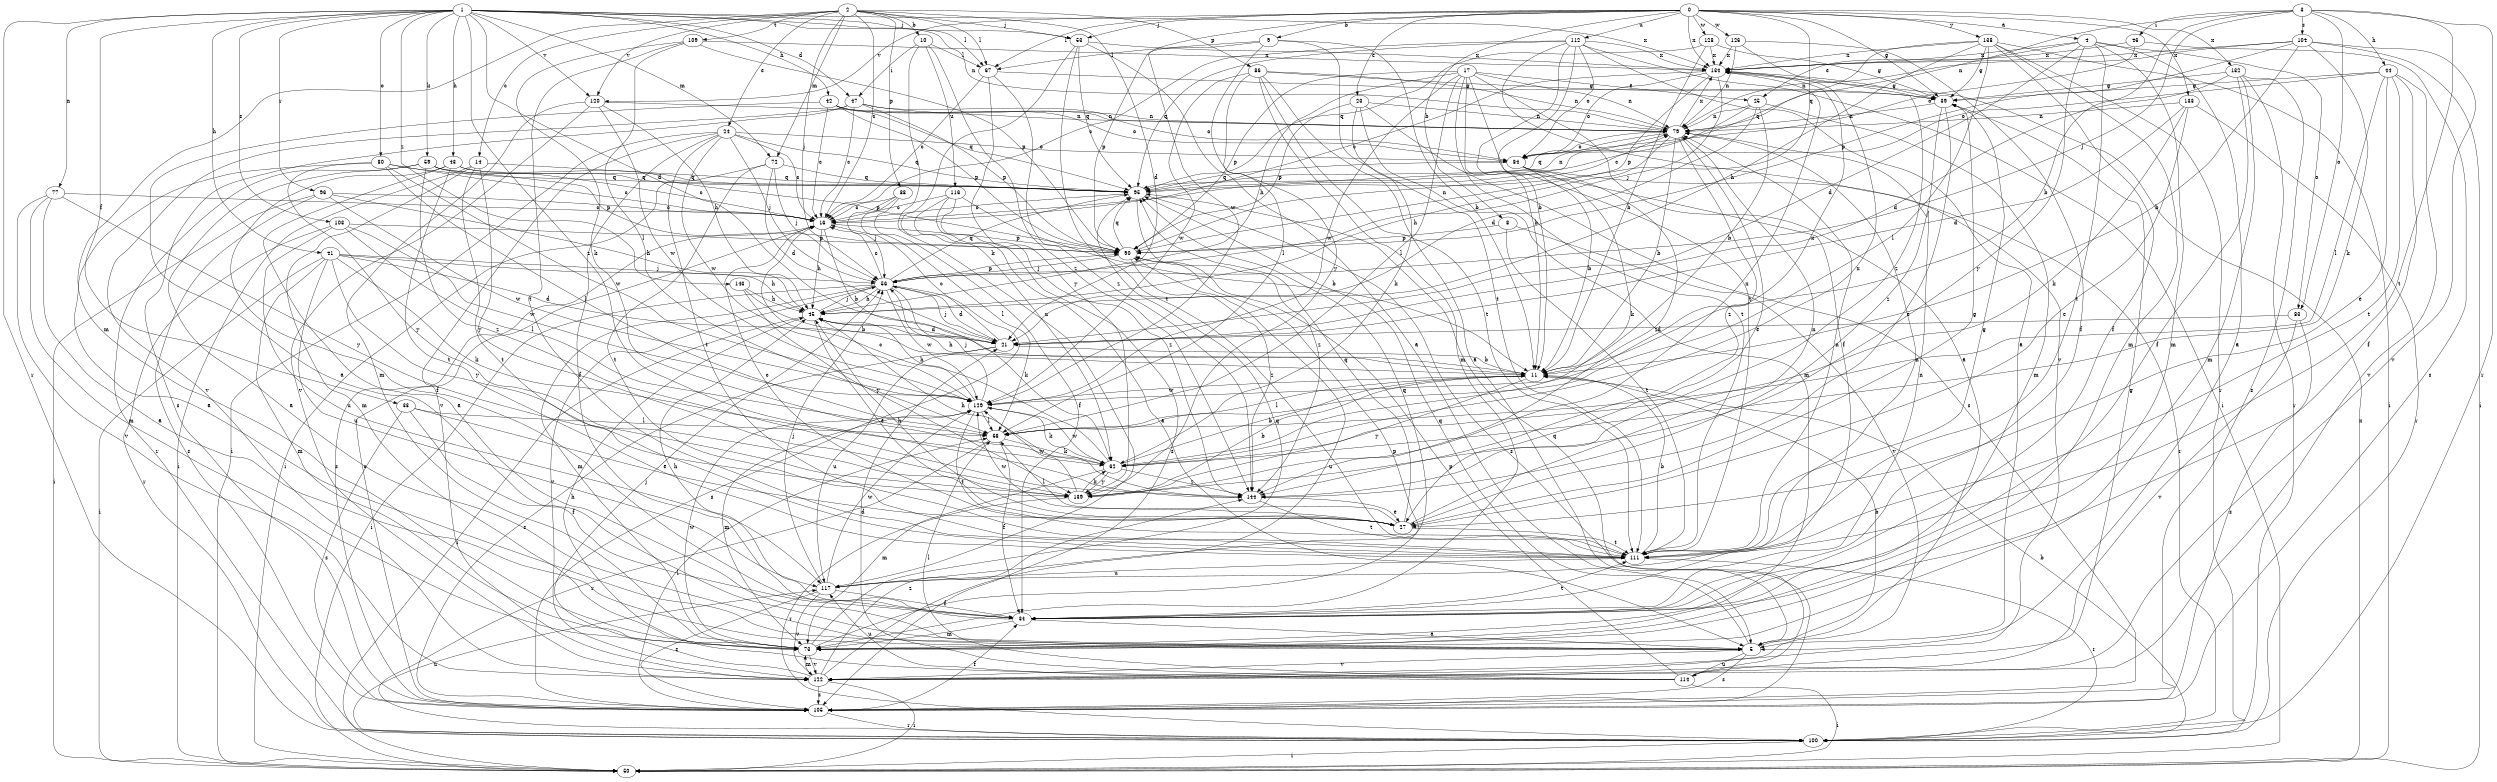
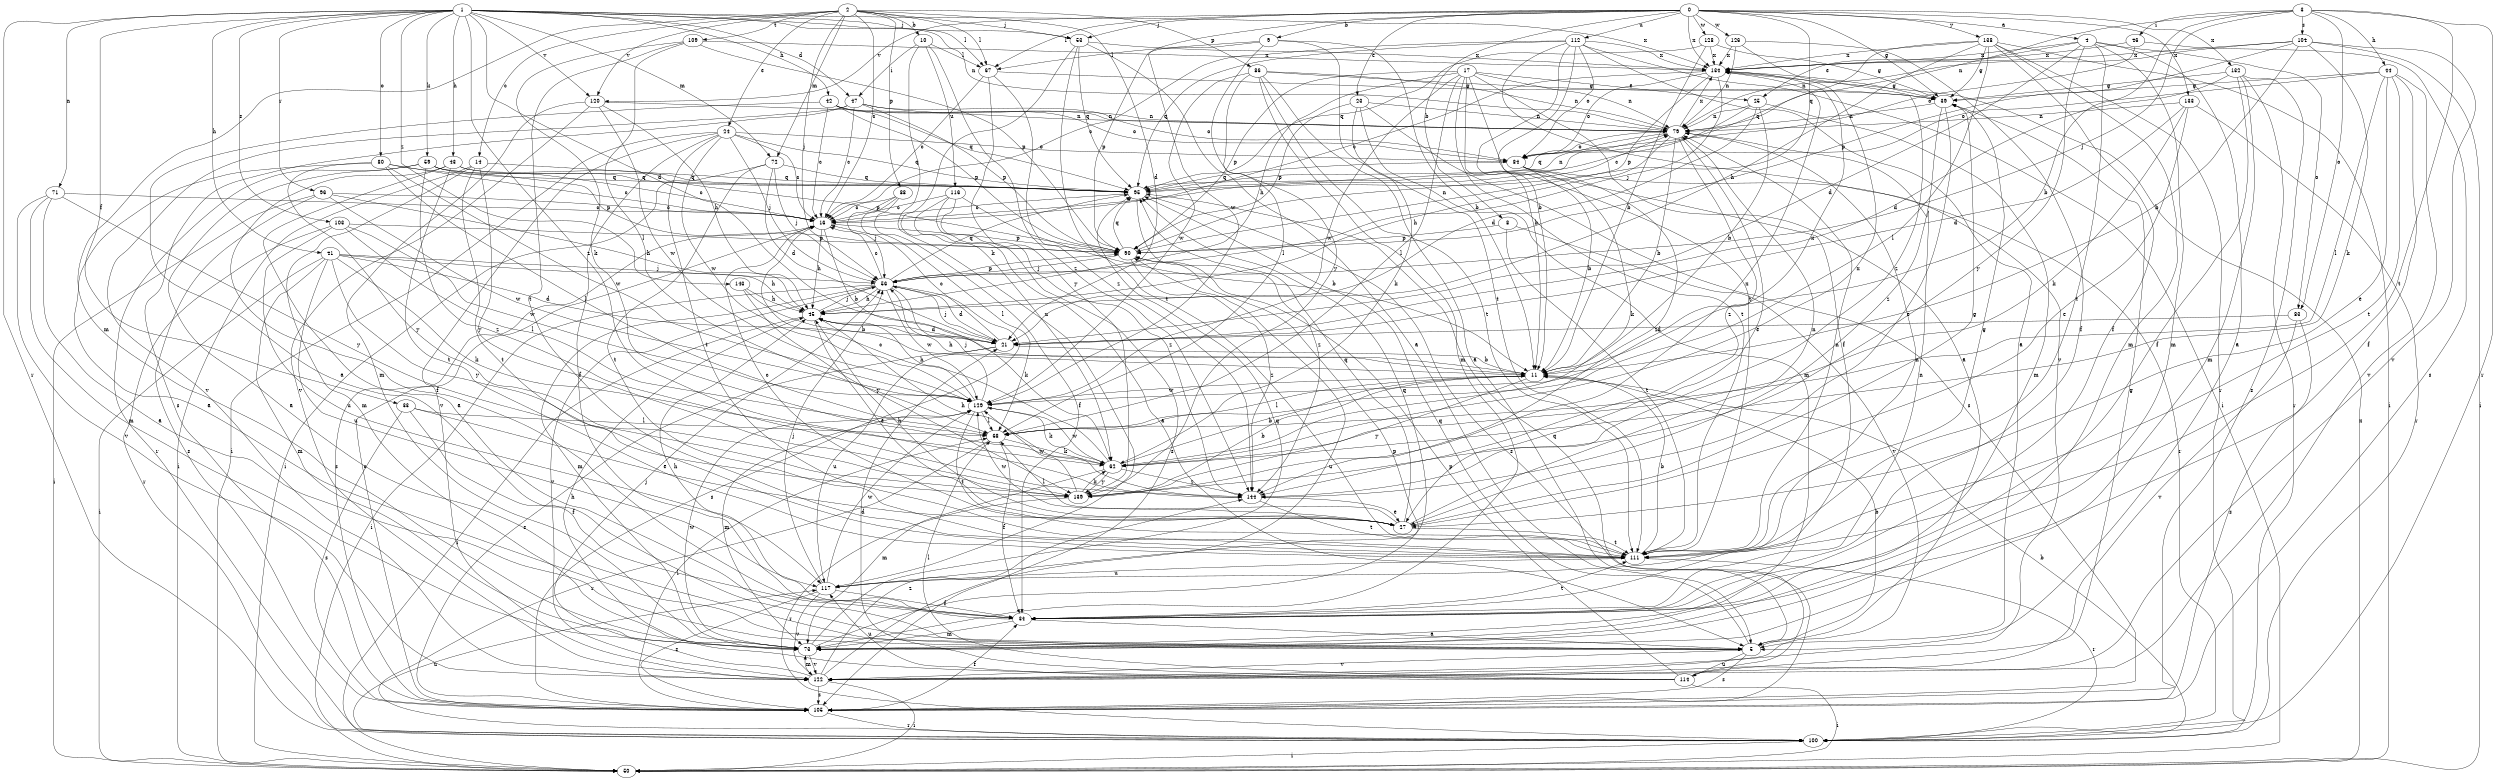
(55, 193) -> (55, 193)
